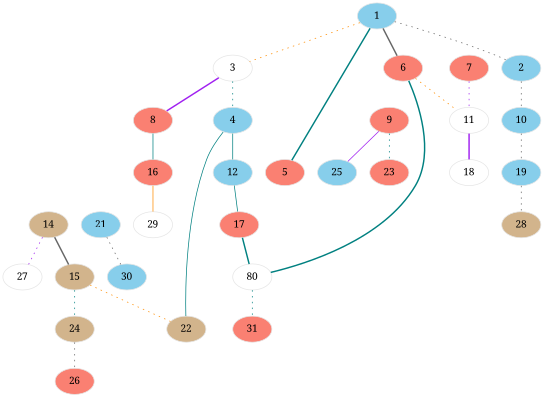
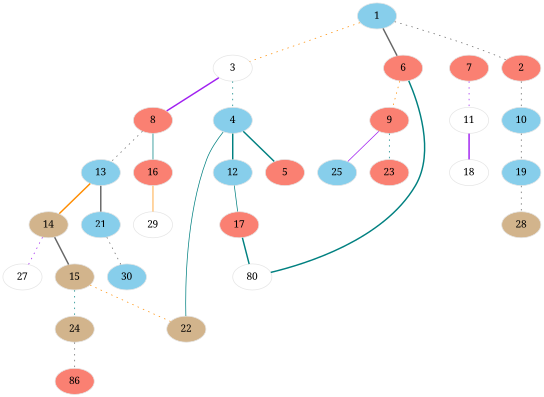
(521, 68) -> (521, 68)
(331, 94) -> (259, 146)
(436, 94) -> (396, 94)
(233, 147) -> (233, 147)
none -> (101, 173)
(252, 329) -> none
(75, 381) -> (75, 381)
